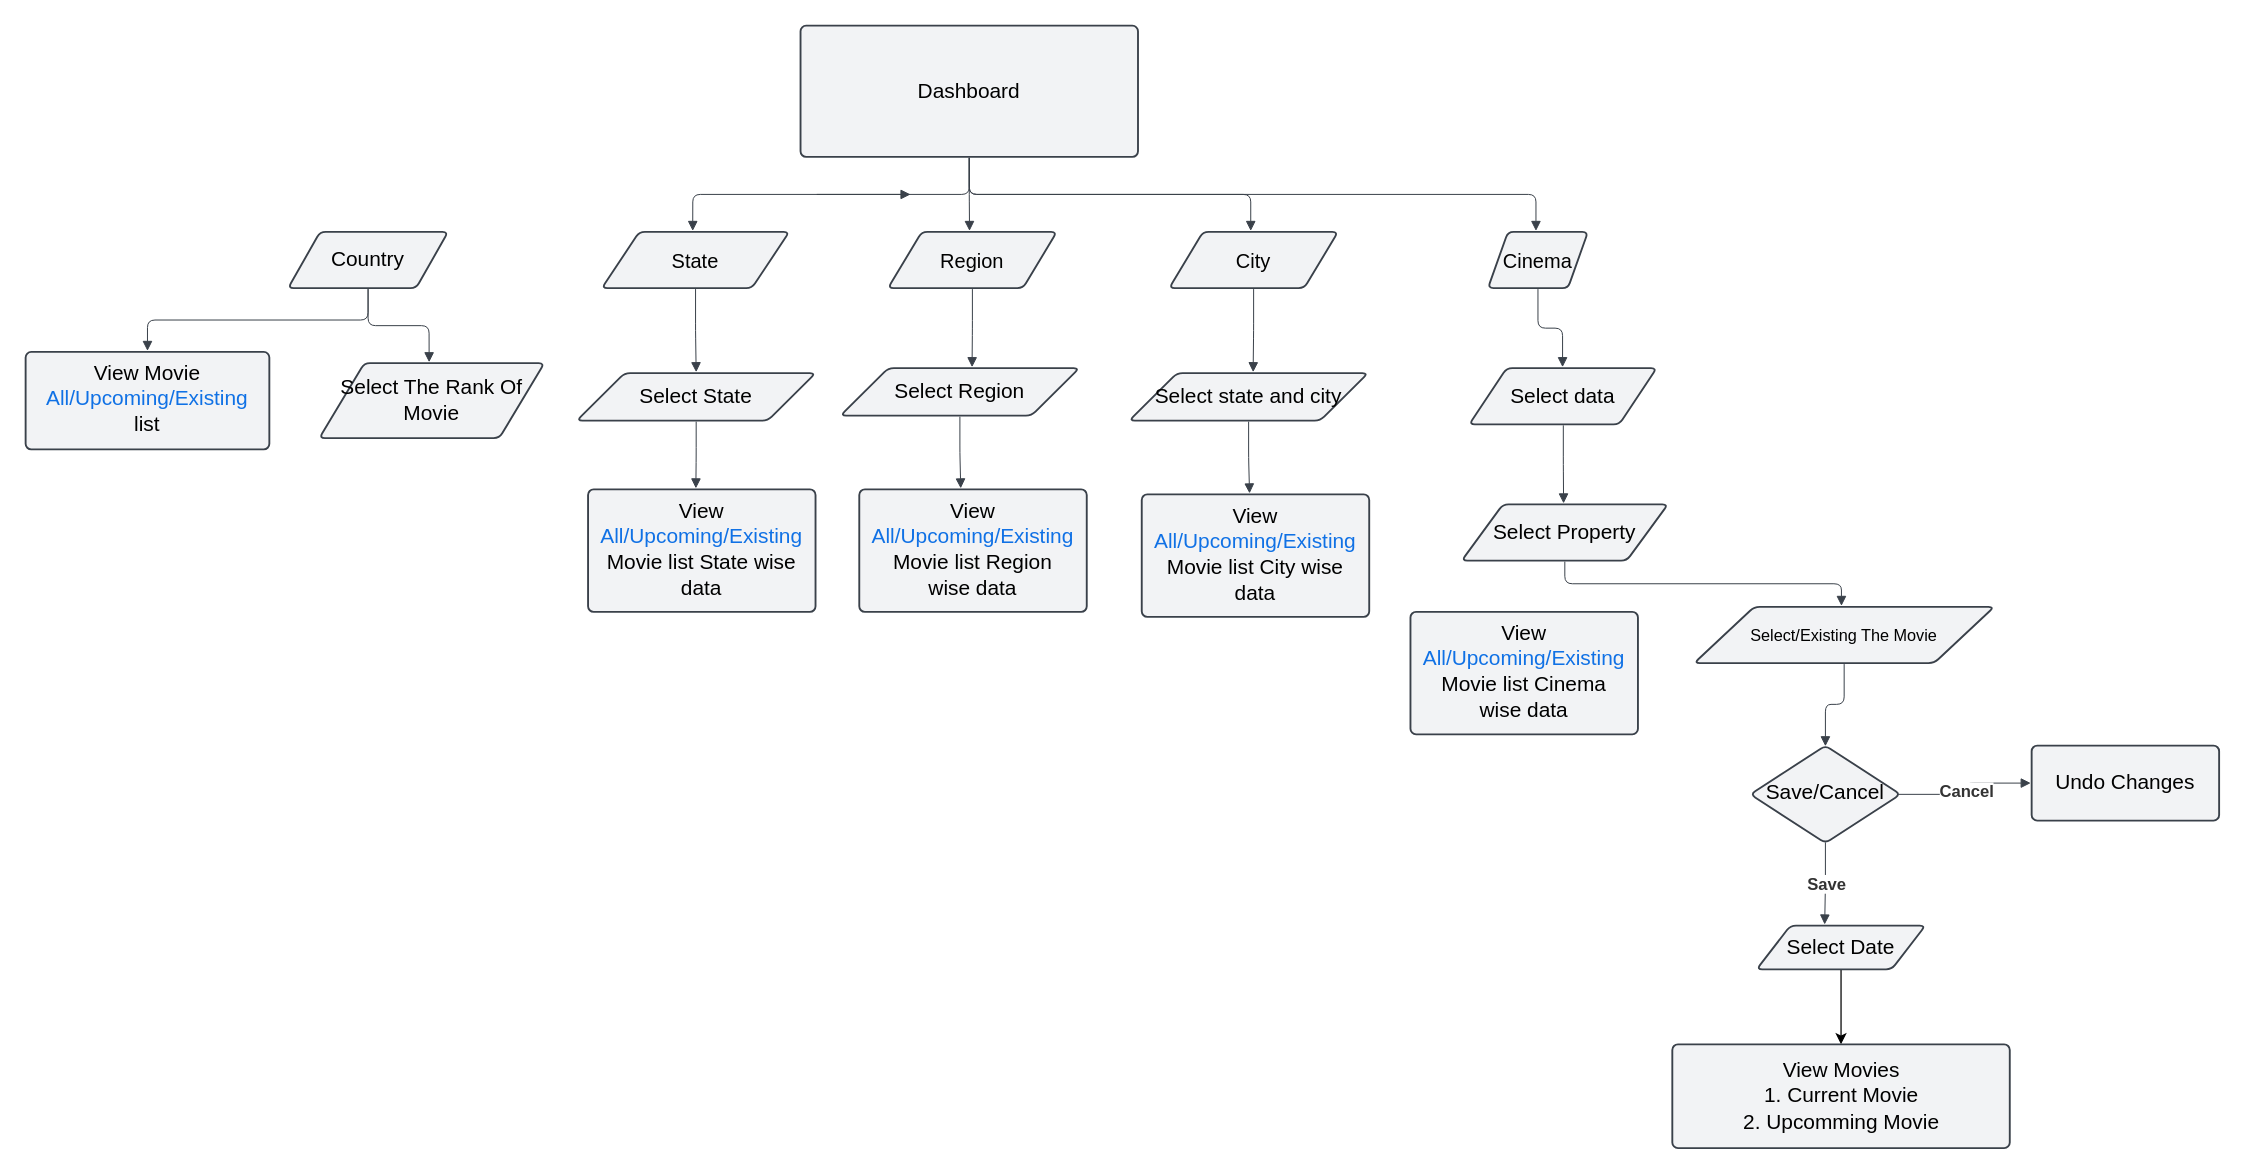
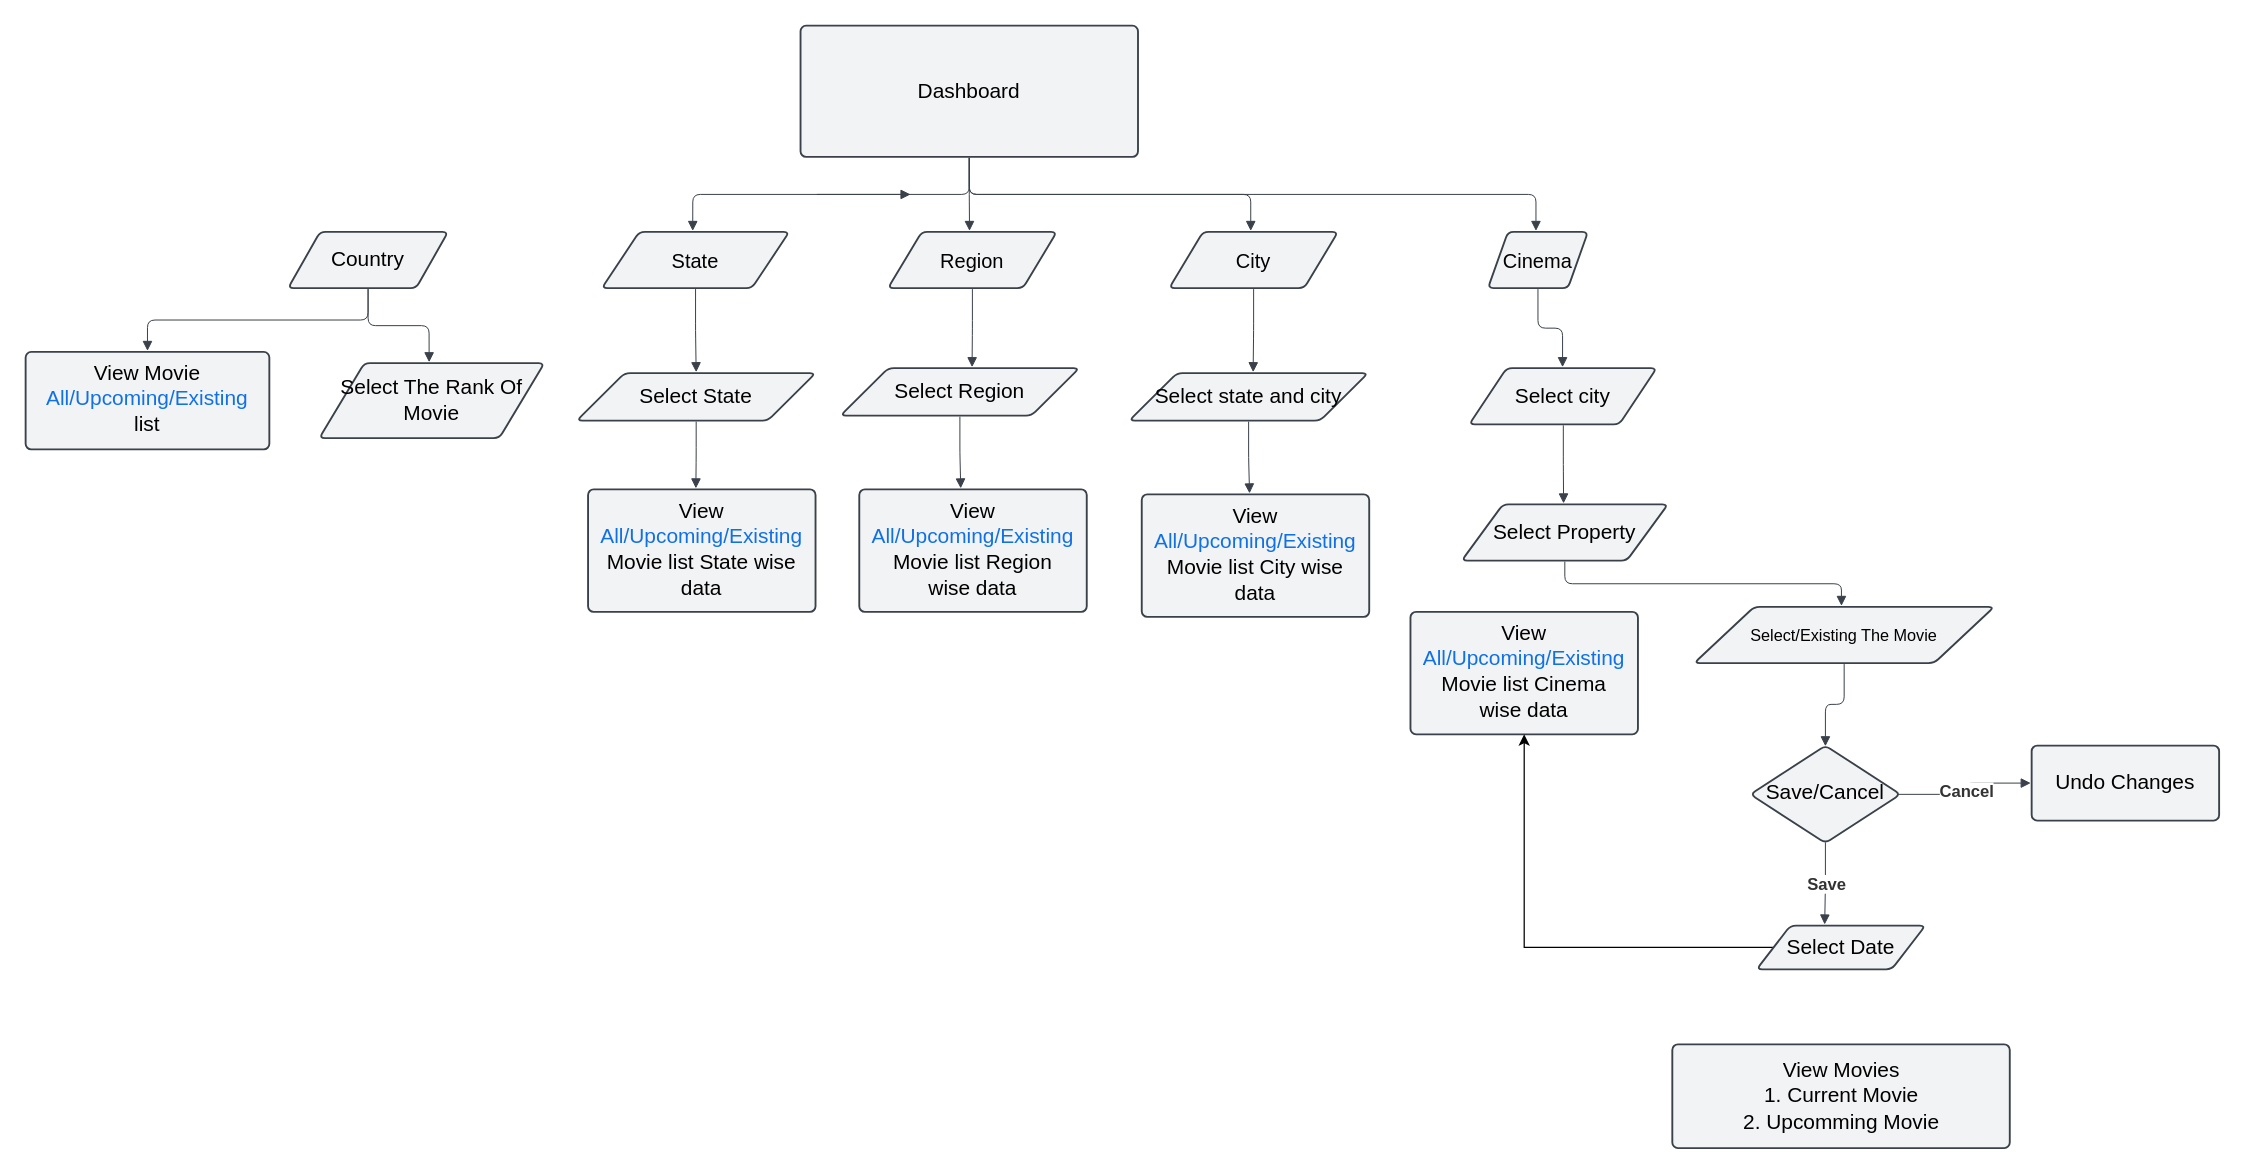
(1563, 397) -> (1563, 397)
(1841, 1002) -> (1546, 948)
